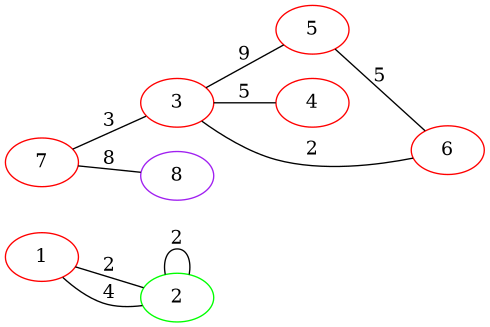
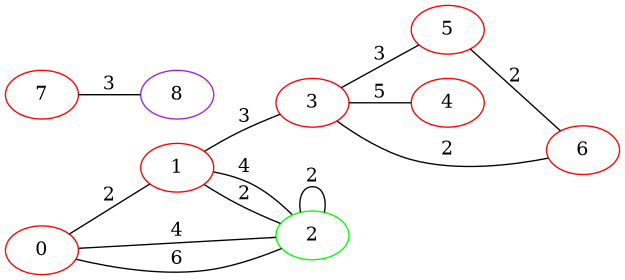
(245, 55) -> (380, 55)
(380, 76) -> (515, 76)
(109, 133) -> (242, 131)
(110, 159) -> (110, 85)
none -> (42, 250)
